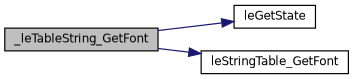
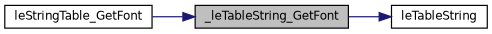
(275, 17) -> (439, 17)
(173, 50) -> (167, 17)
